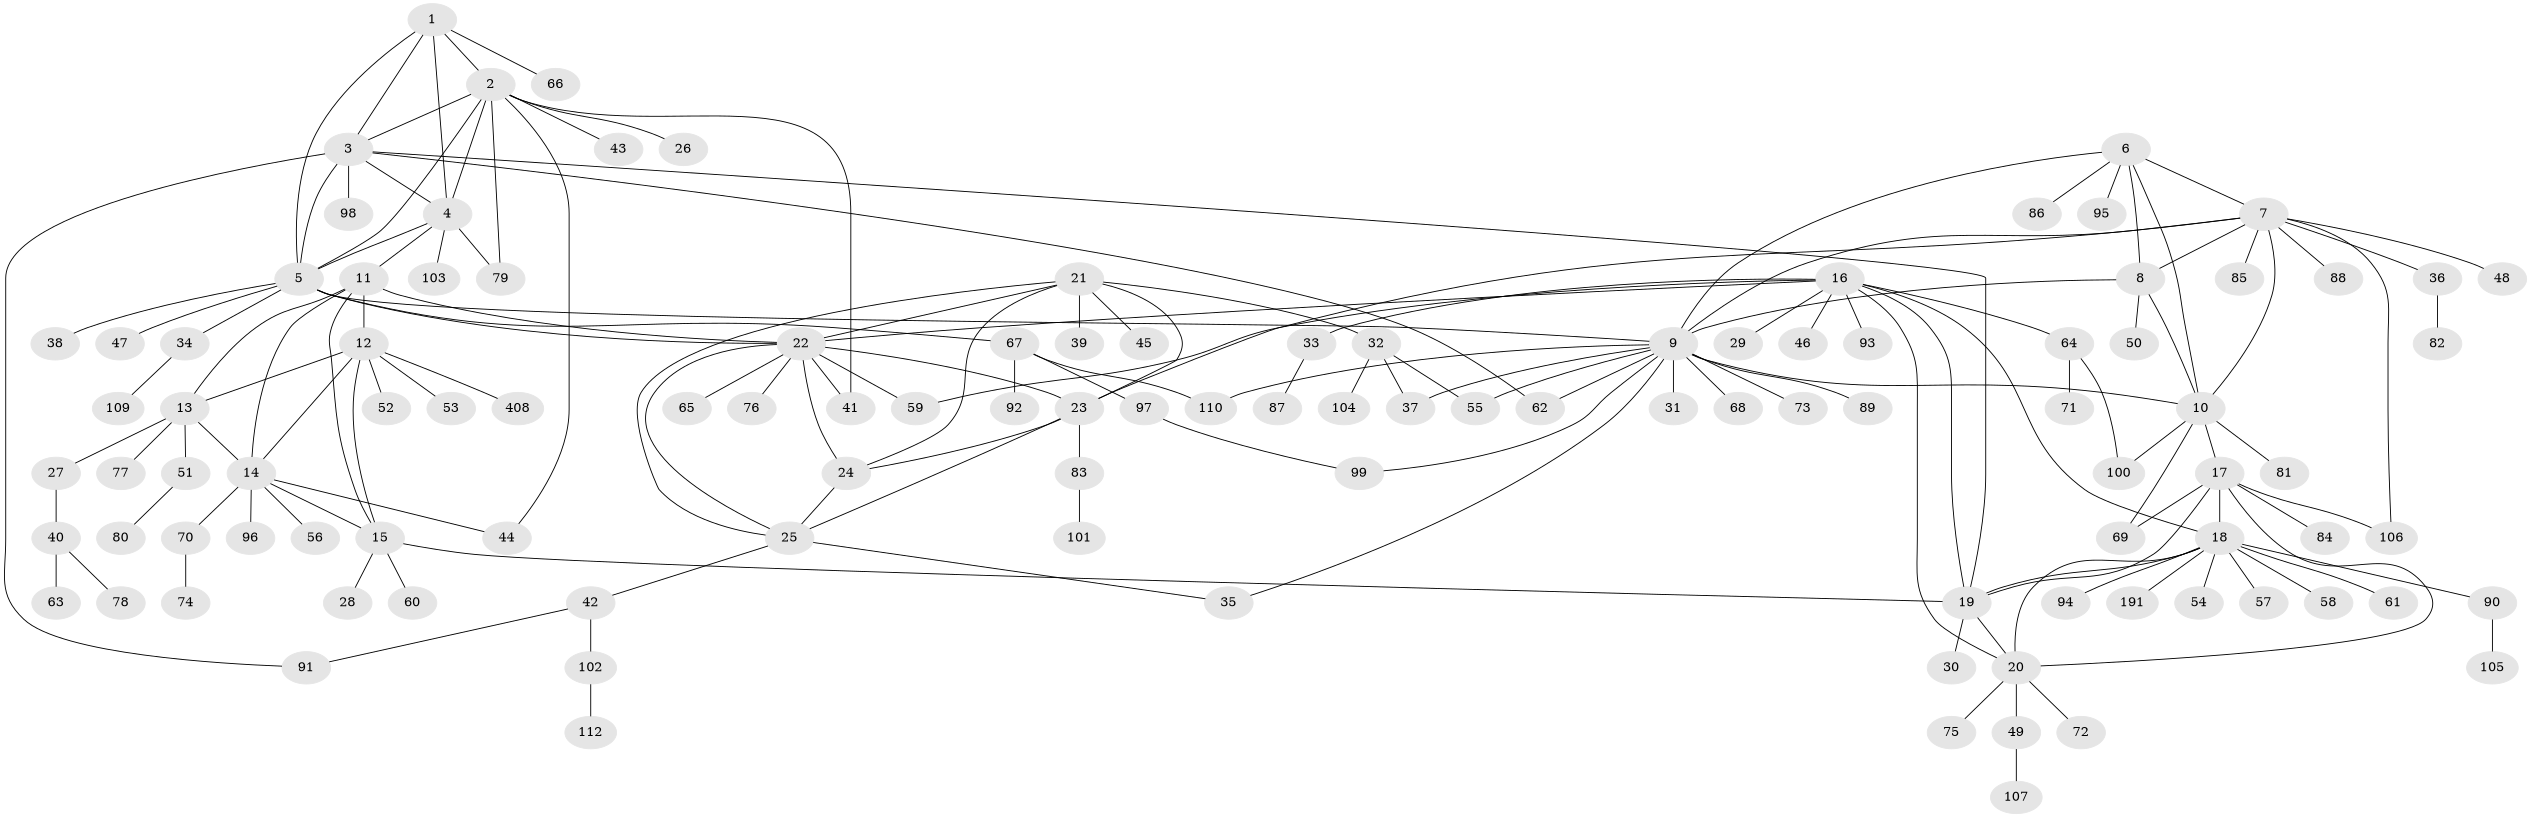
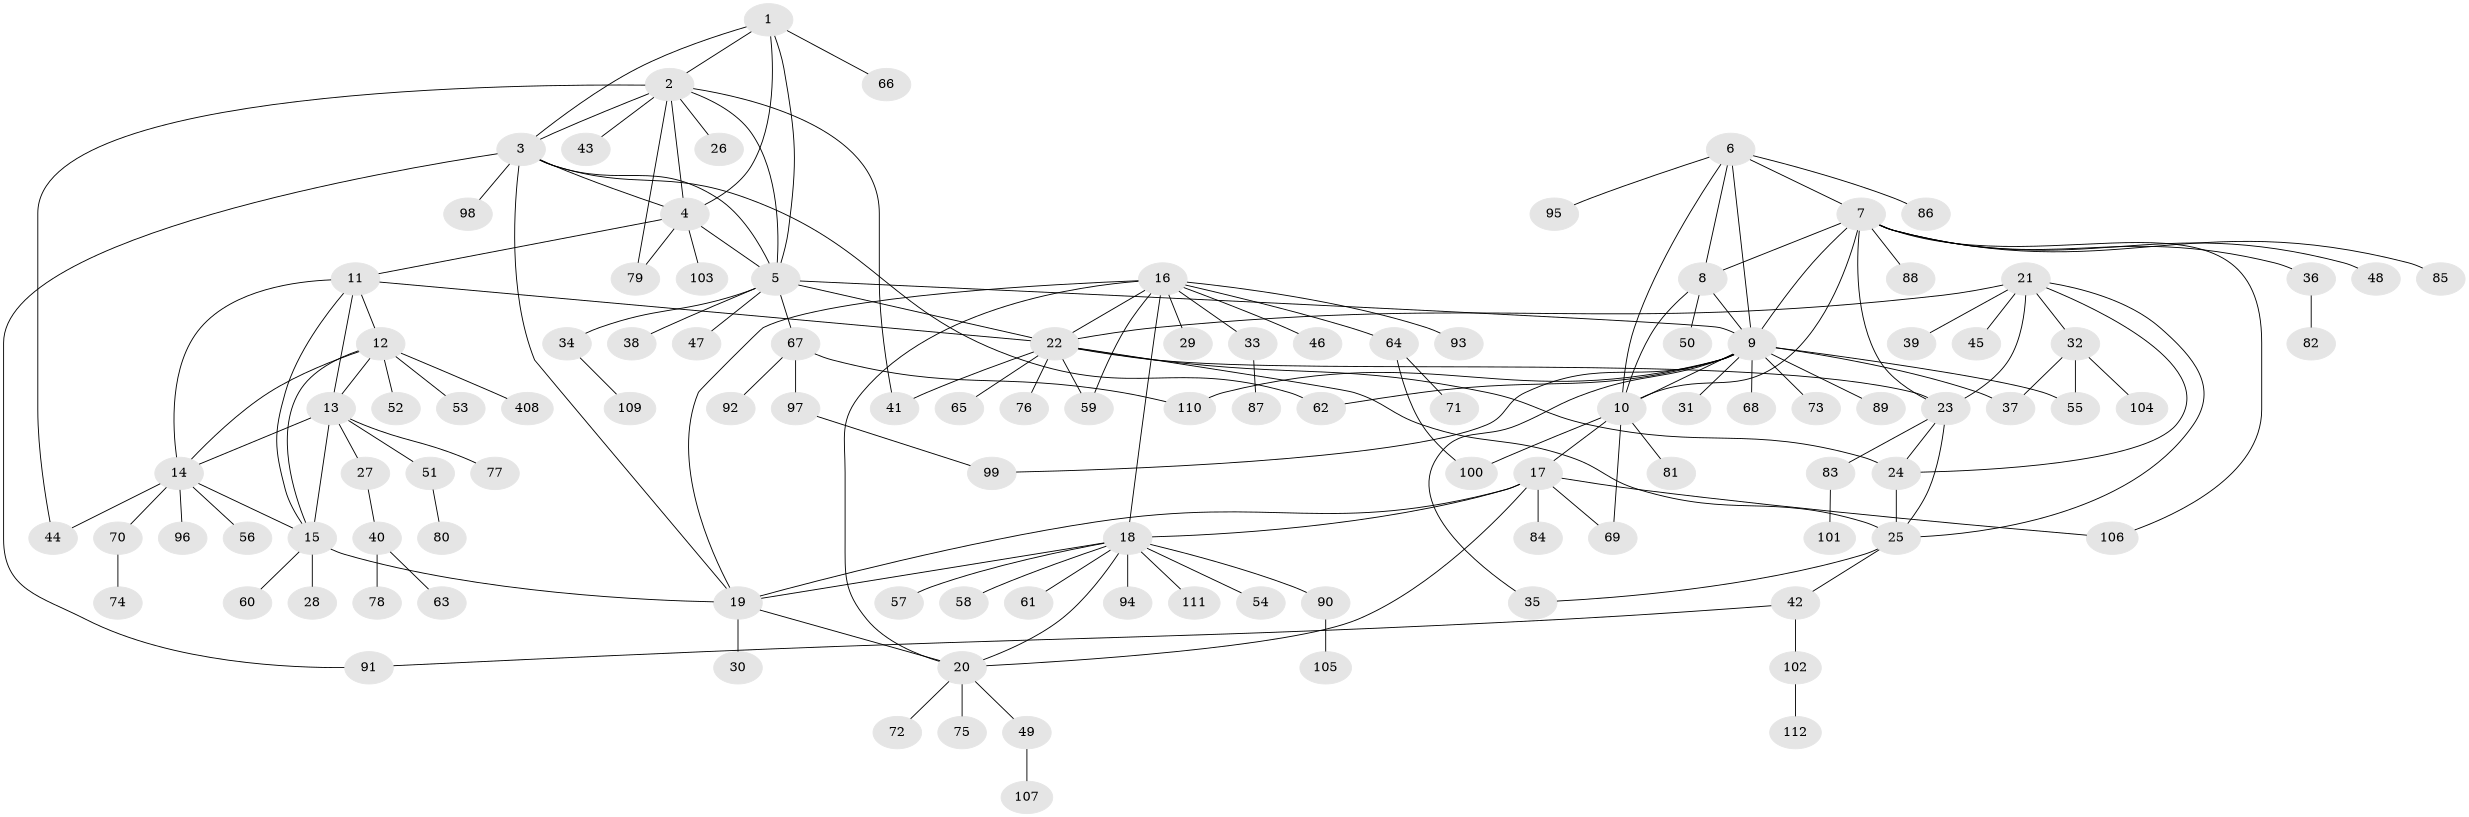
none -> (322, 473)
(2132, 603) -> (1194, 603)
